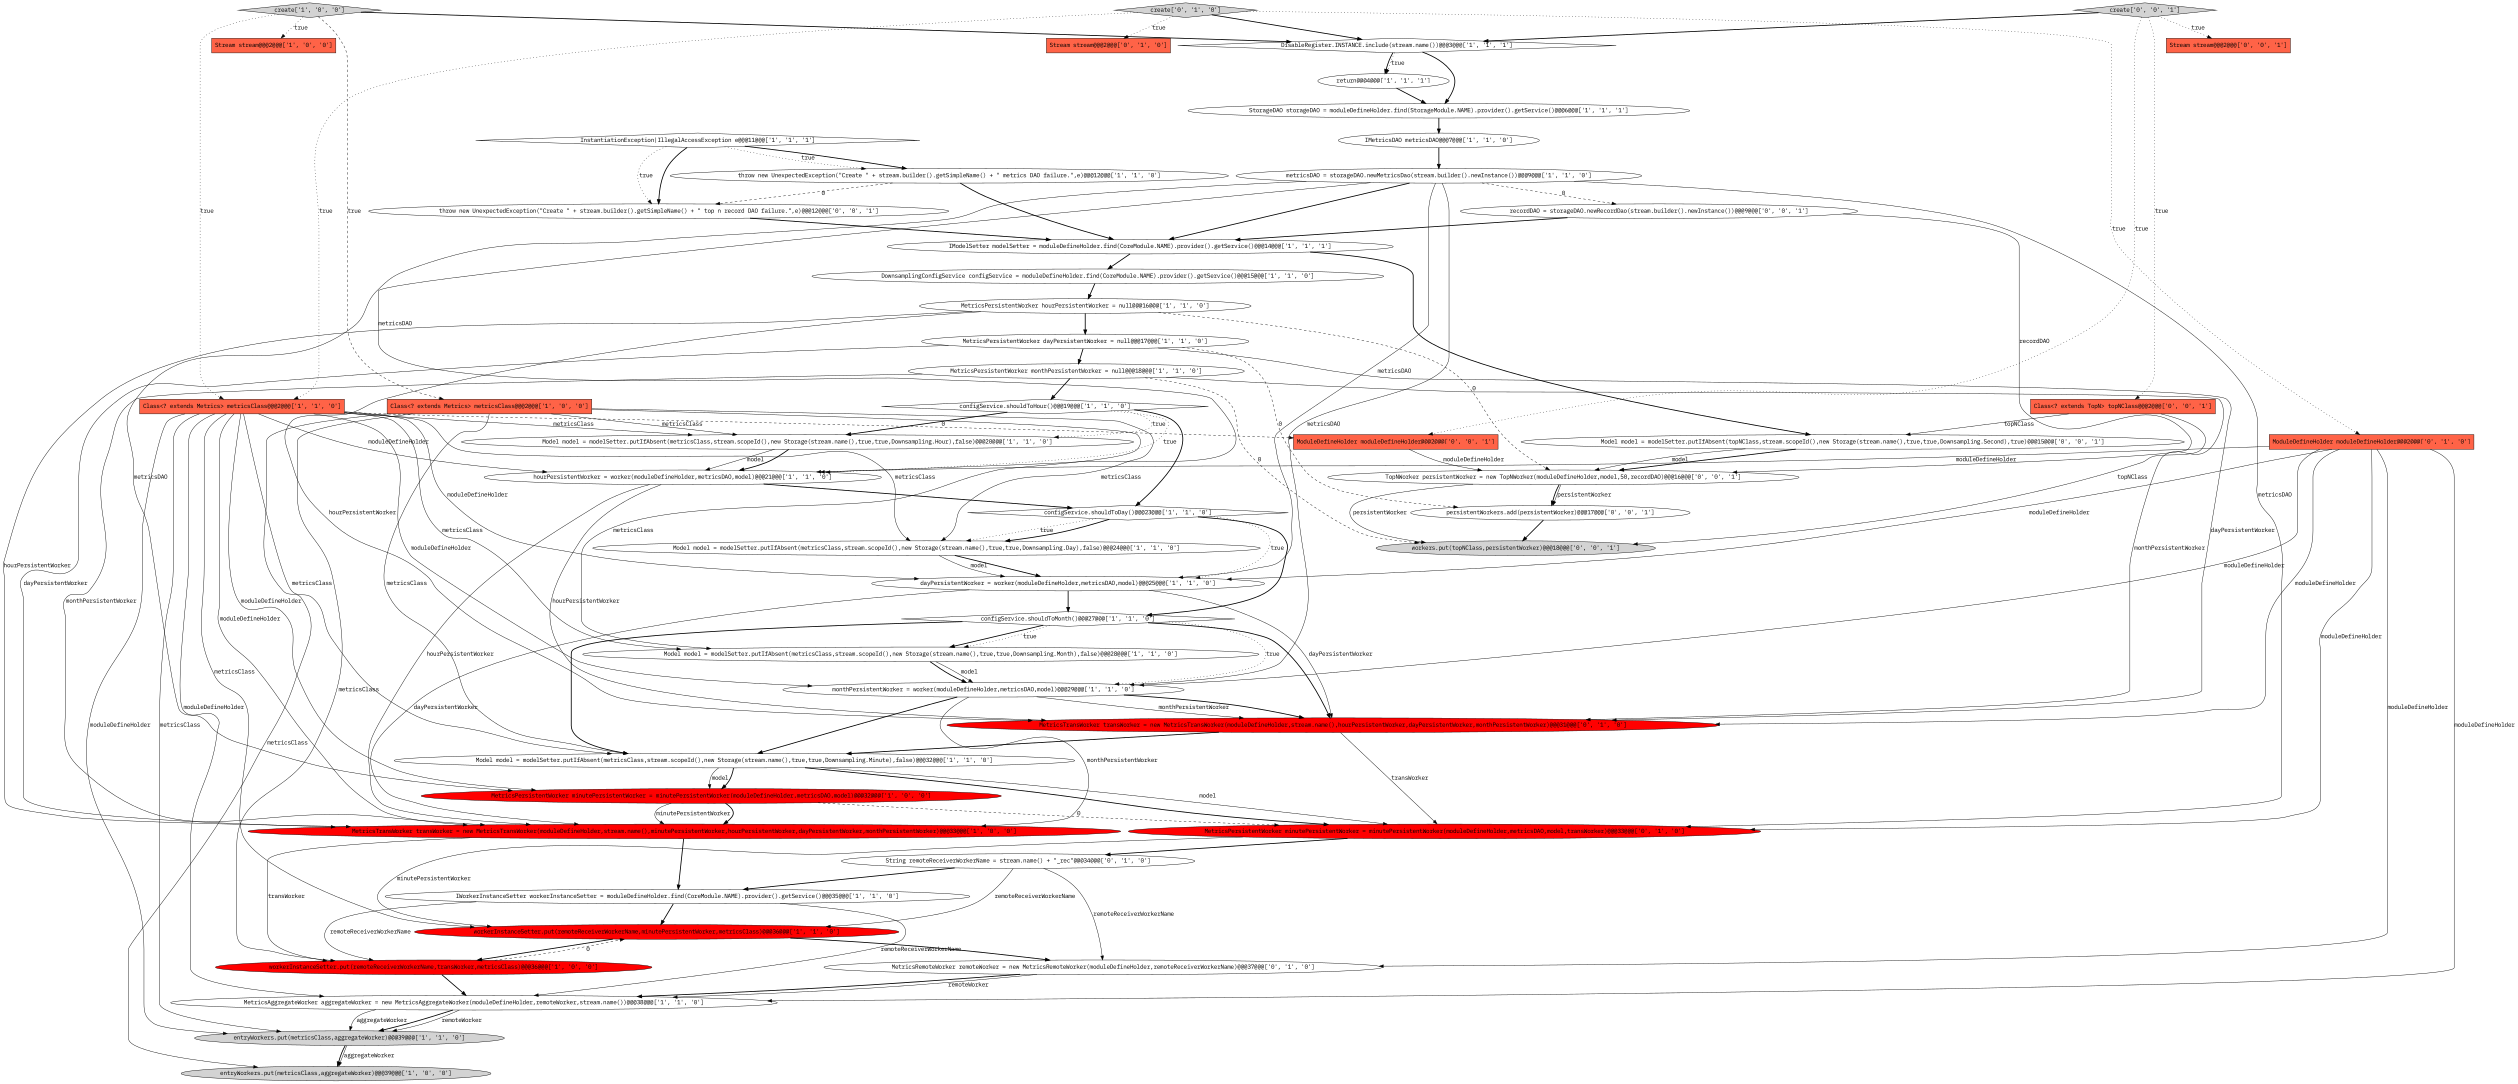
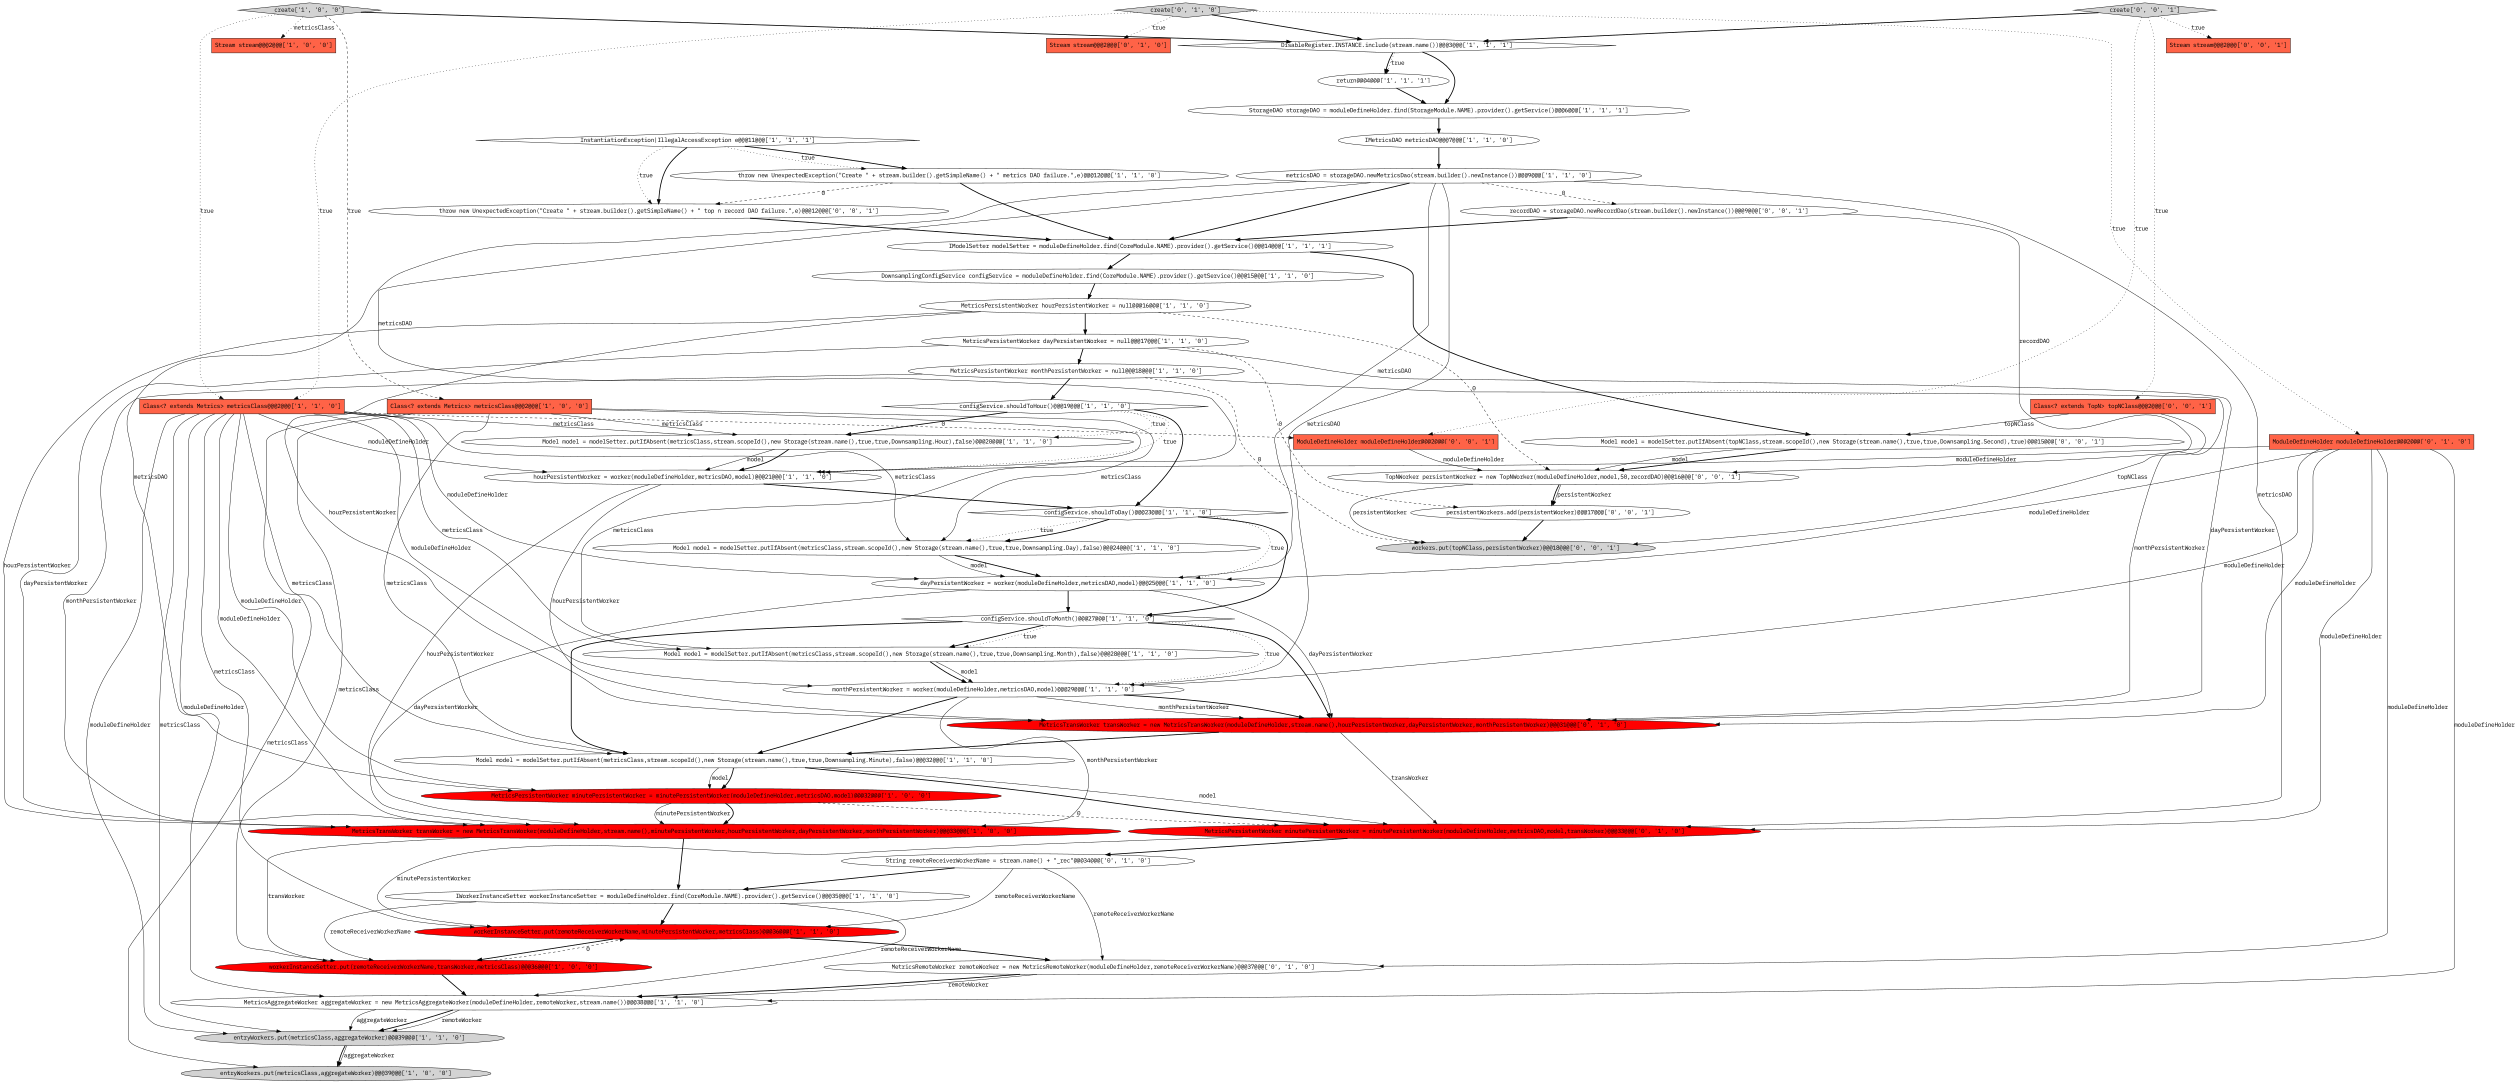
(301, 28) -> (314, 28)
